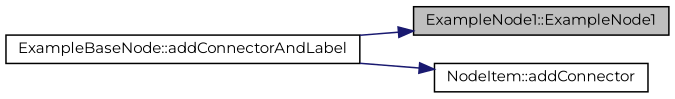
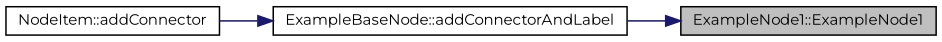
(390, 66) -> (239, 21)
